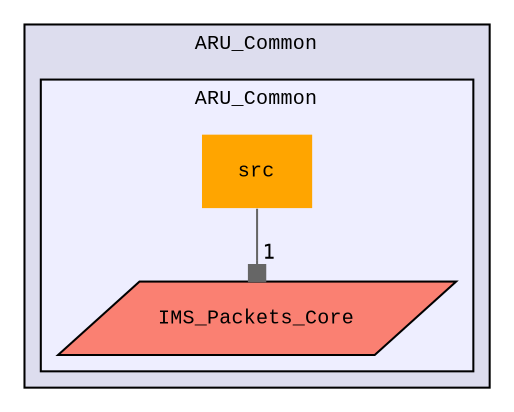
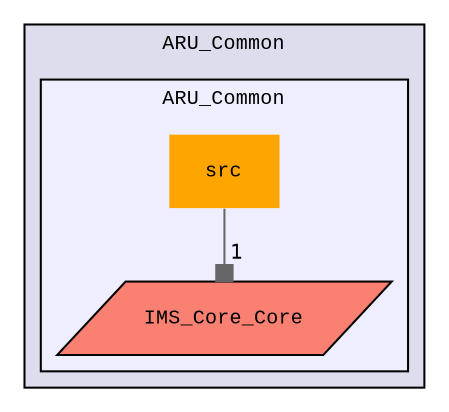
(257, 318) -> (224, 318)
